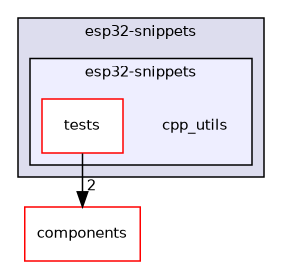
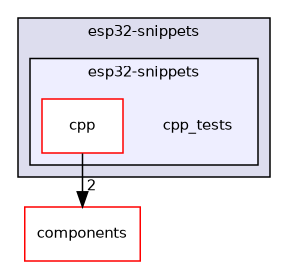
(82, 126) -> (82, 126)
(195, 126) -> (198, 126)
